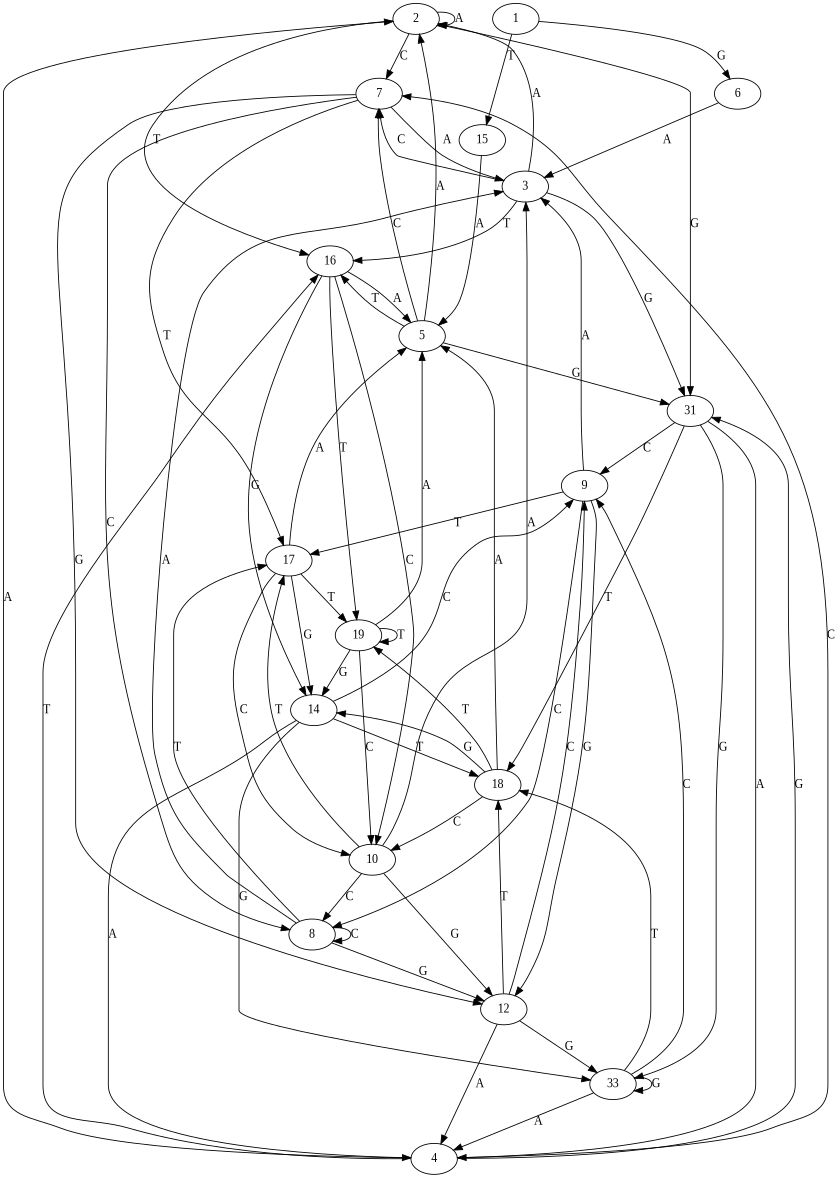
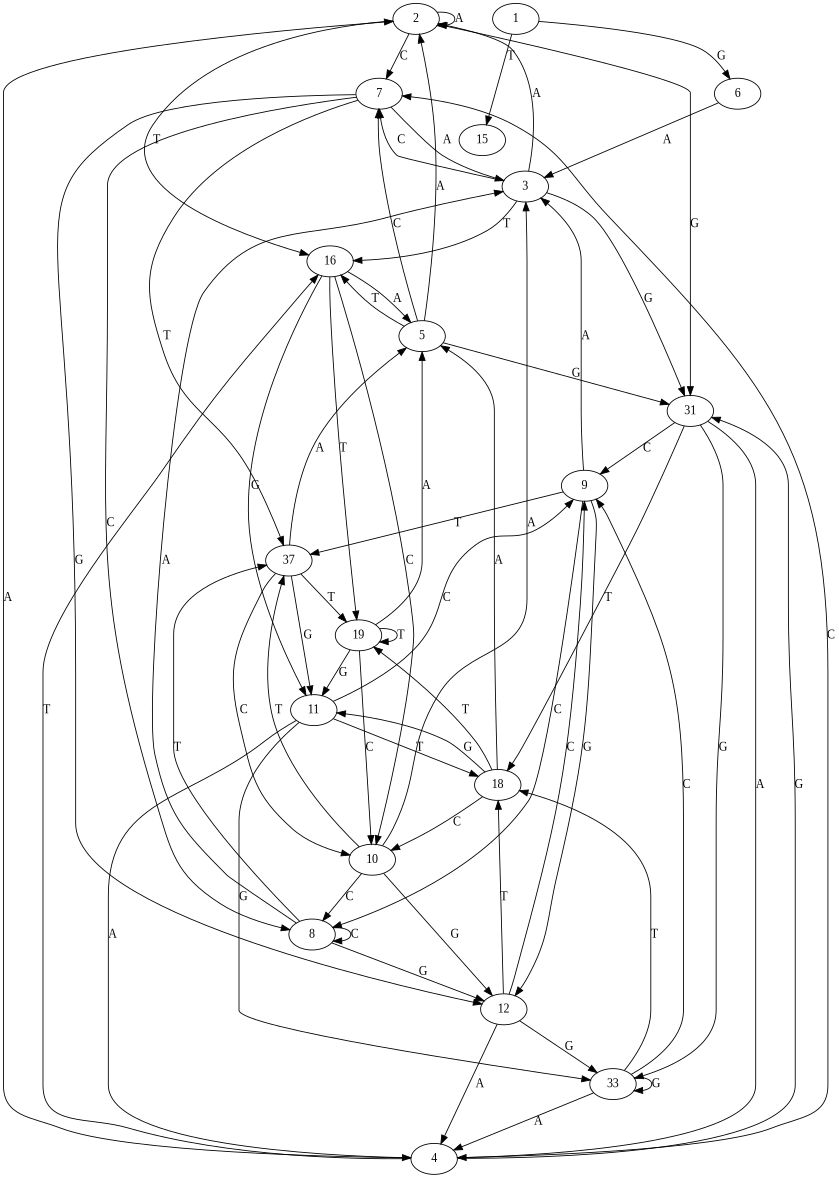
(472, 245) -> none
(289, 561) -> (289, 561)
(314, 710) -> (314, 710)
